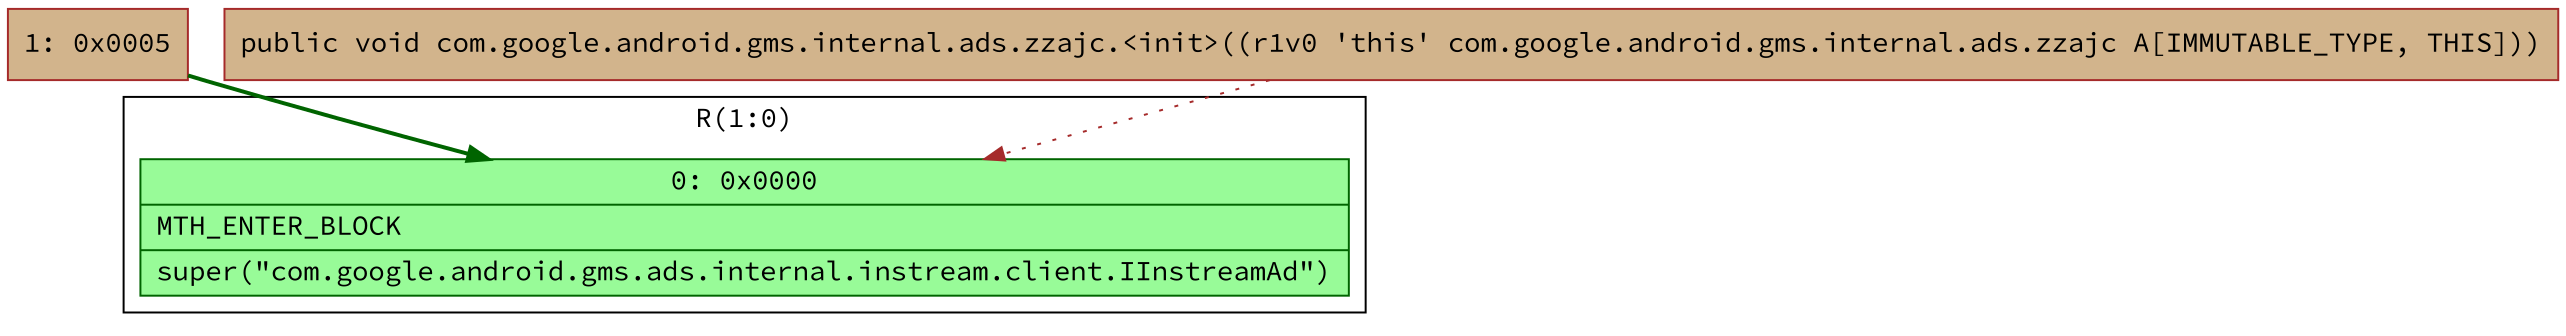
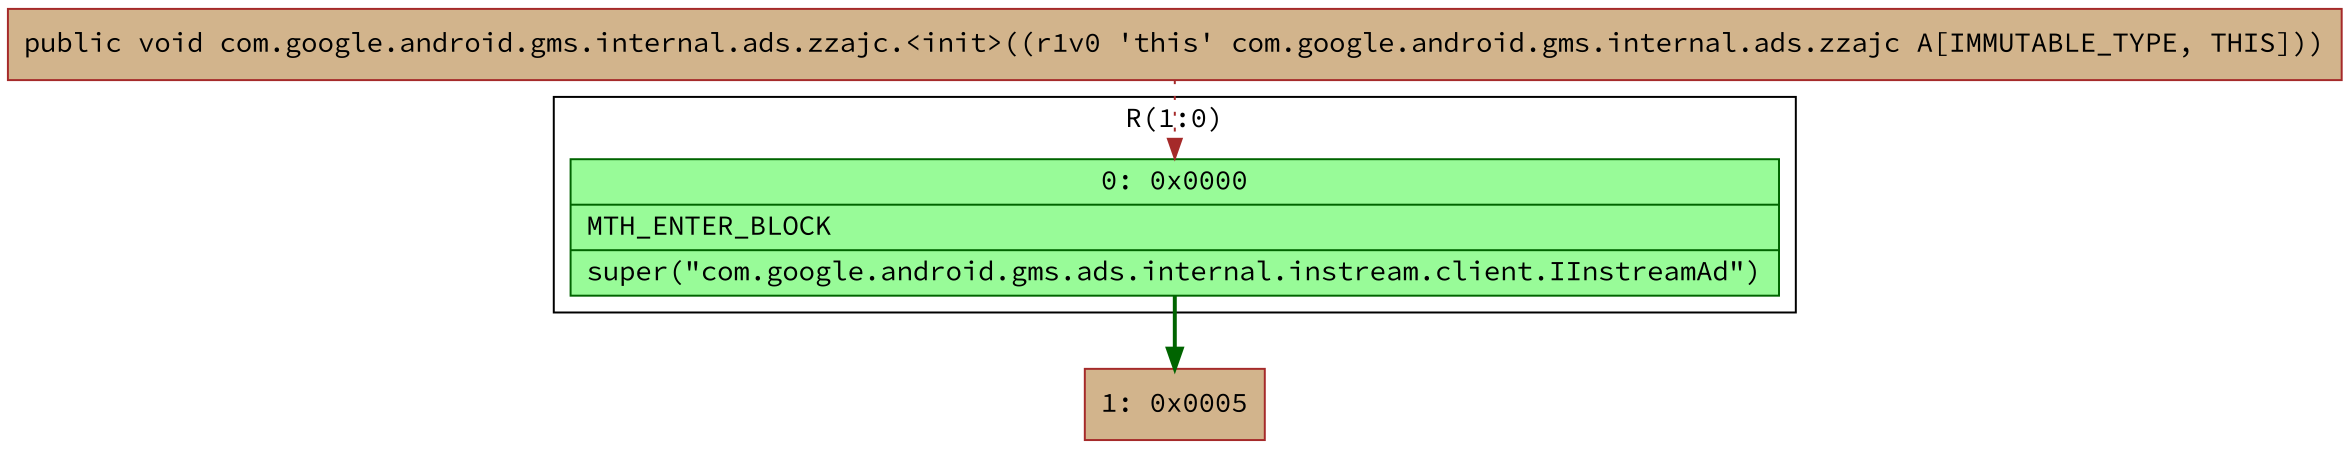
(328, 116) -> (1175, 325)
